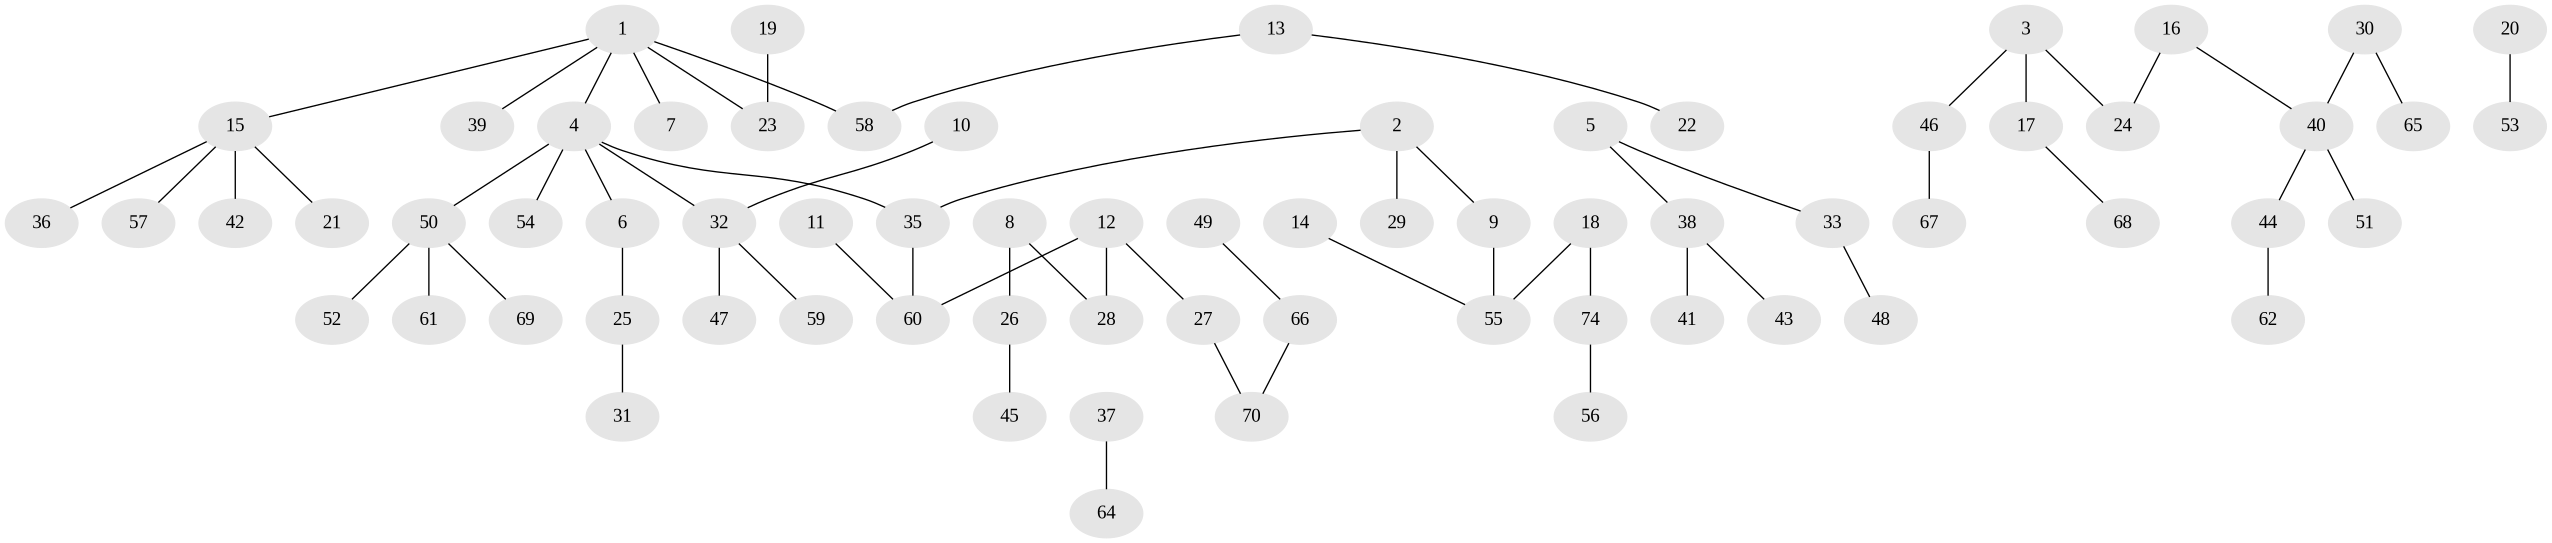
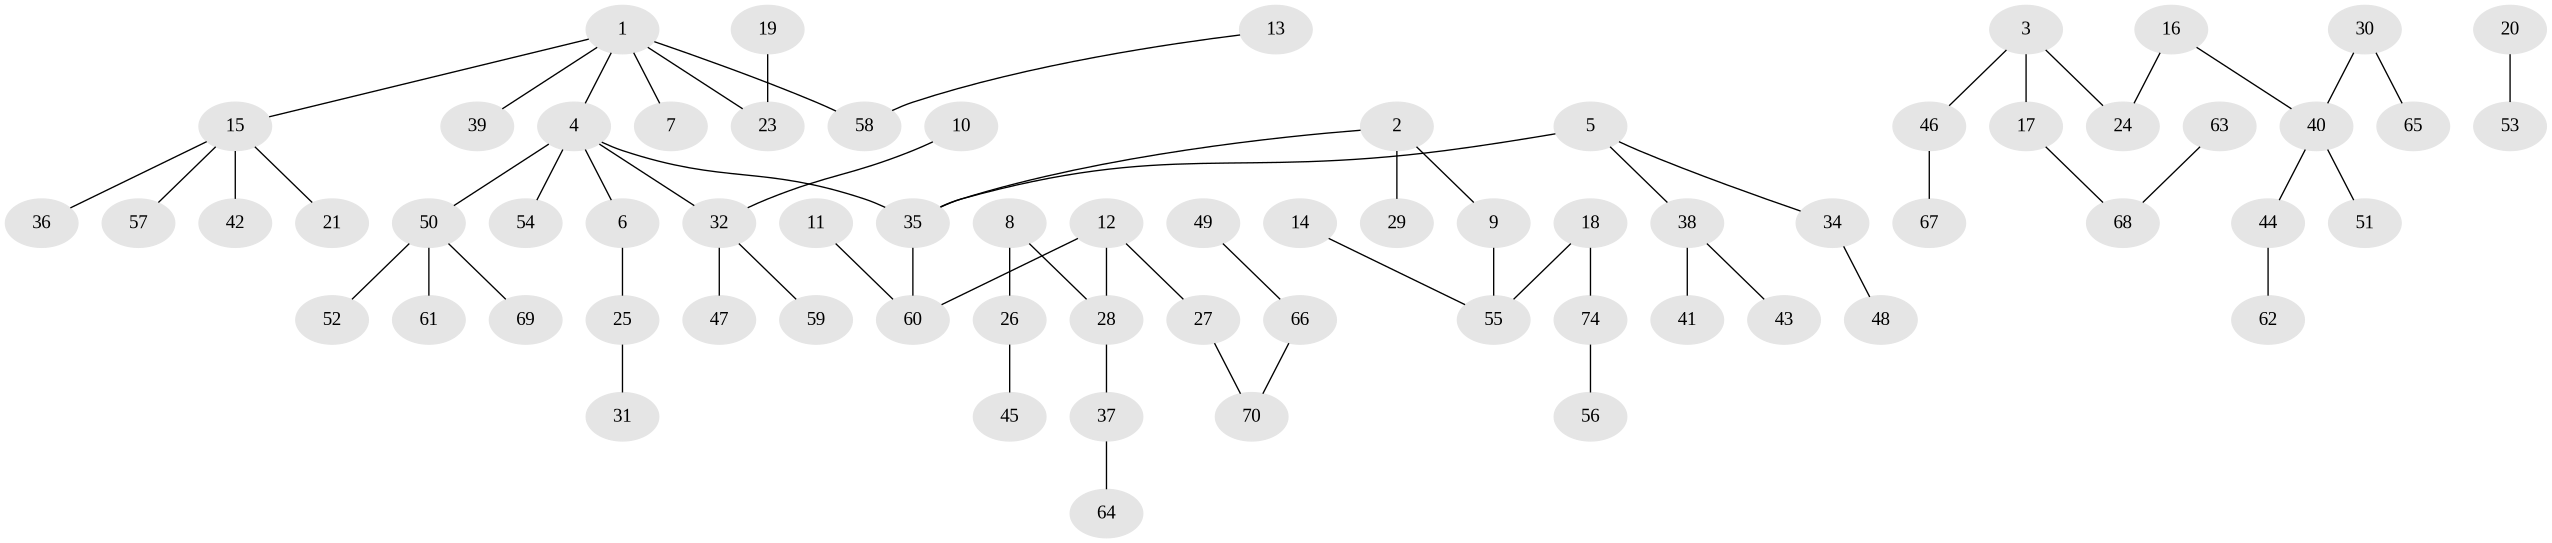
(1687, 126) -> none
none -> (2220, 126)
none -> (1246, 163)
(1832, 223) -> (1832, 223)
none -> (1106, 369)
